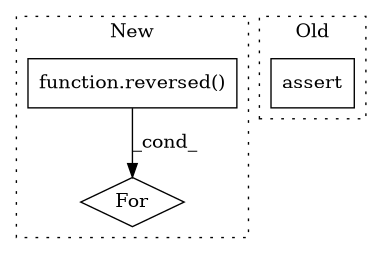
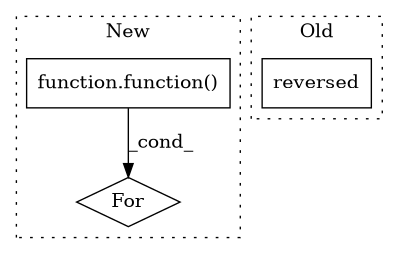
(132, 83) -> (128, 83)
(313, 83) -> (317, 83)
